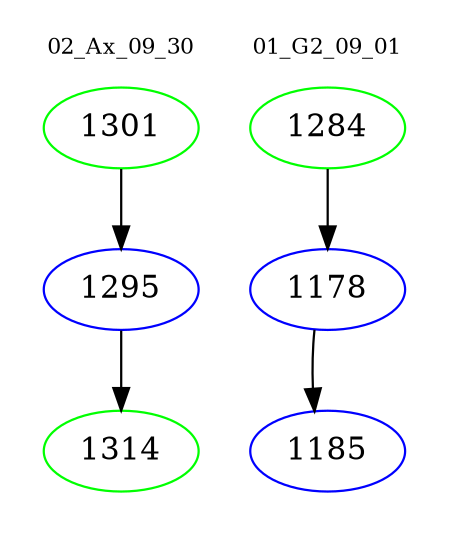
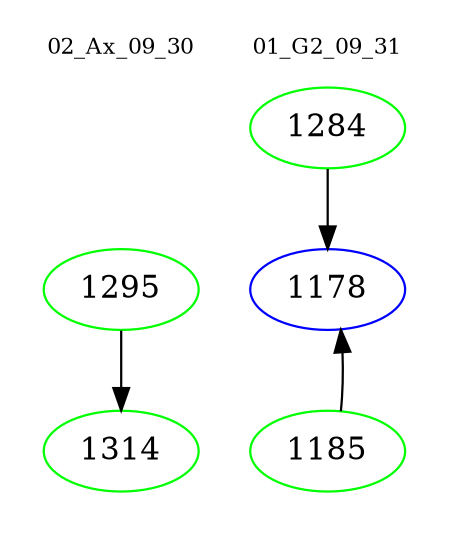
(328, 48) -> (328, 48)
(121, 128) -> none
(121, 290) -> (121, 290)
(313, 359) -> (343, 382)
(328, 451) -> (328, 451)
